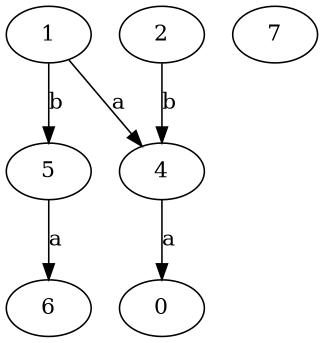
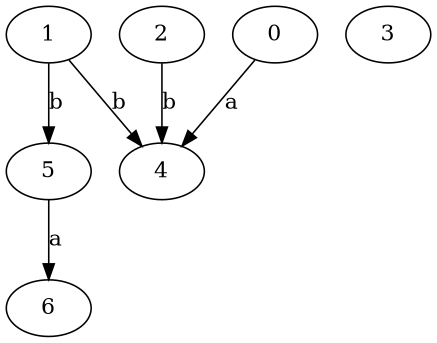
(275, 35) -> (388, 35)
(119, 103) -> (119, 103)
(162, 232) -> (224, 97)
